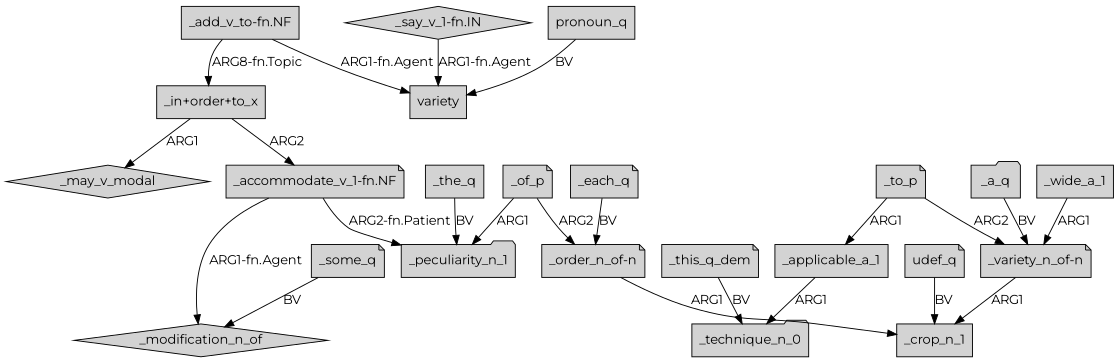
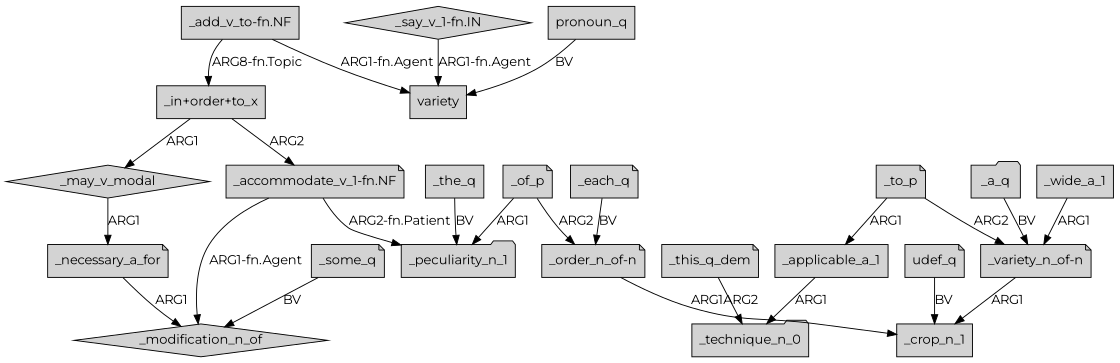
none -> (108, 261)
(741, 301) -> (741, 301)
